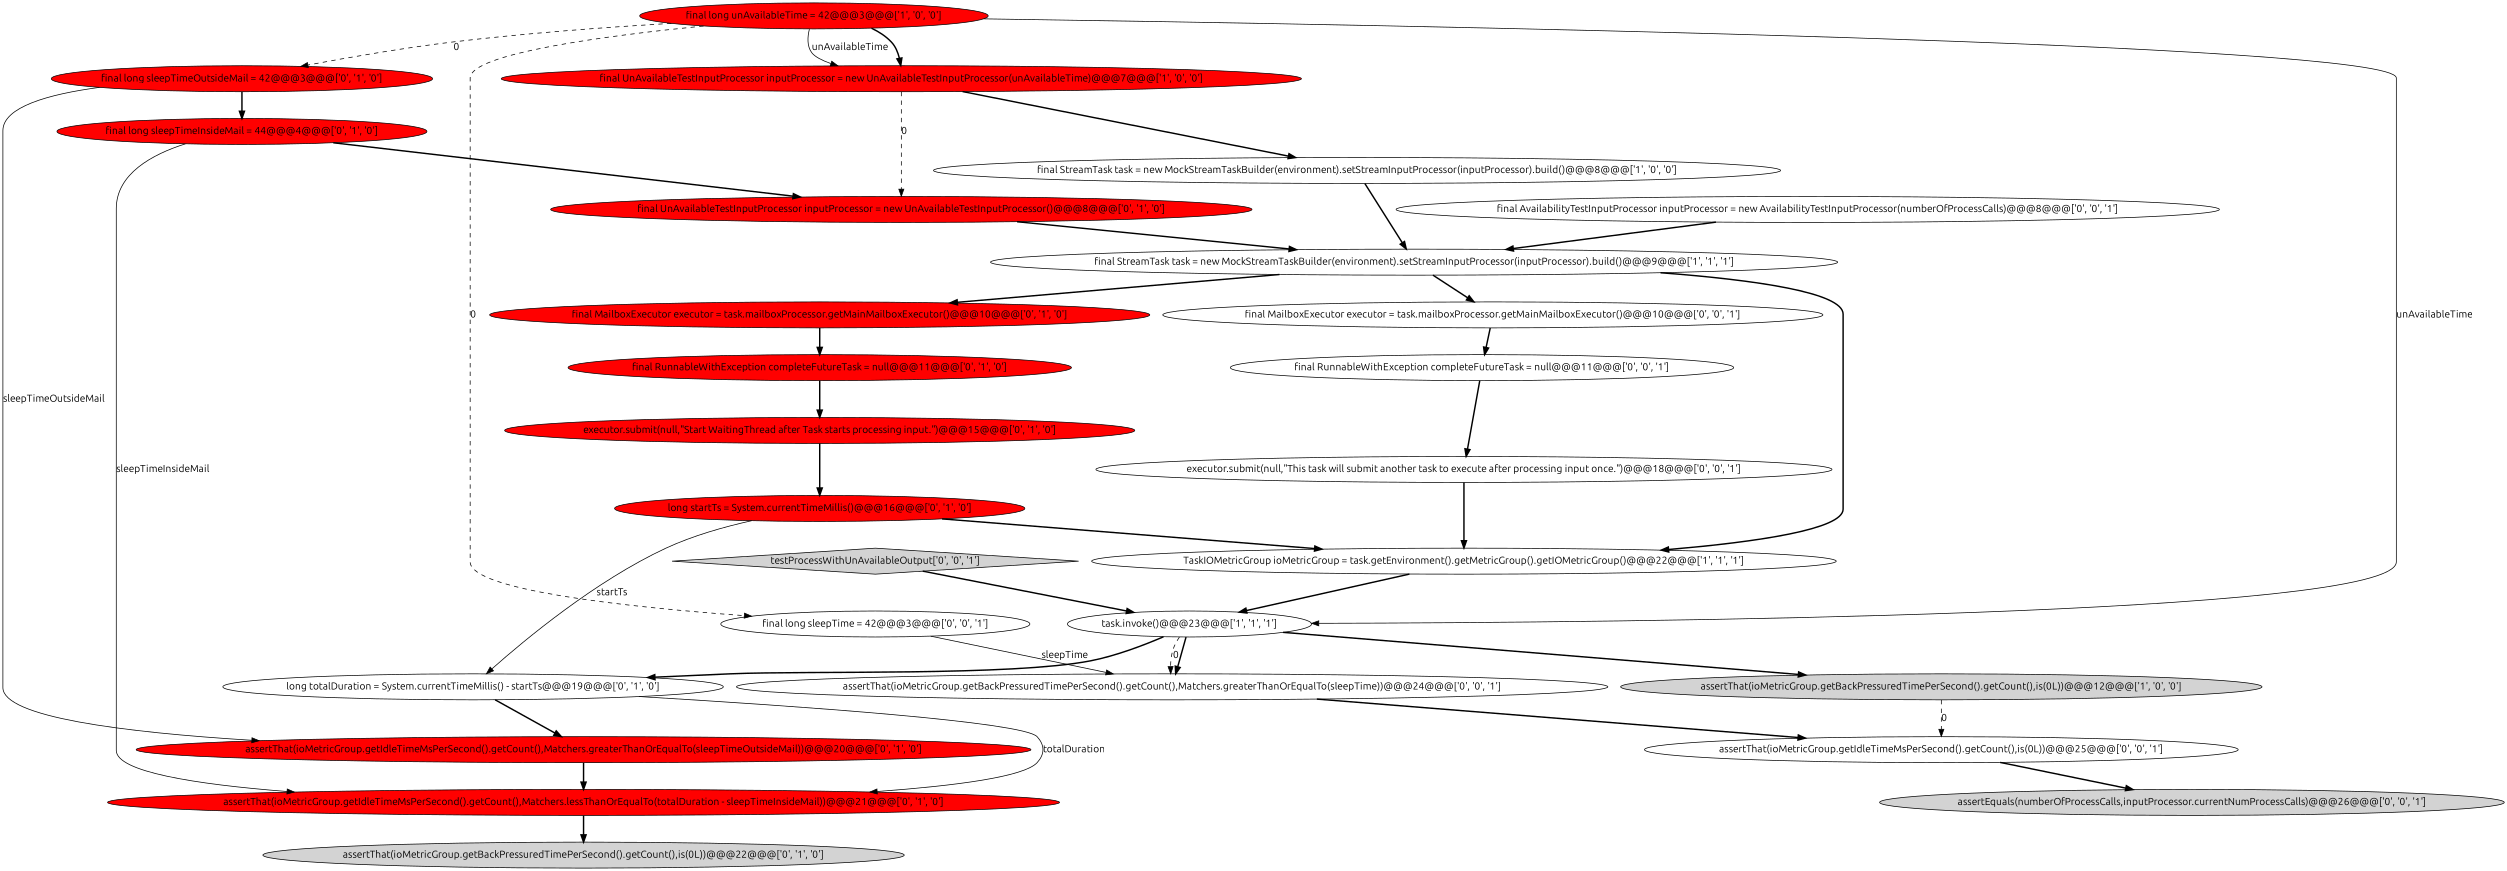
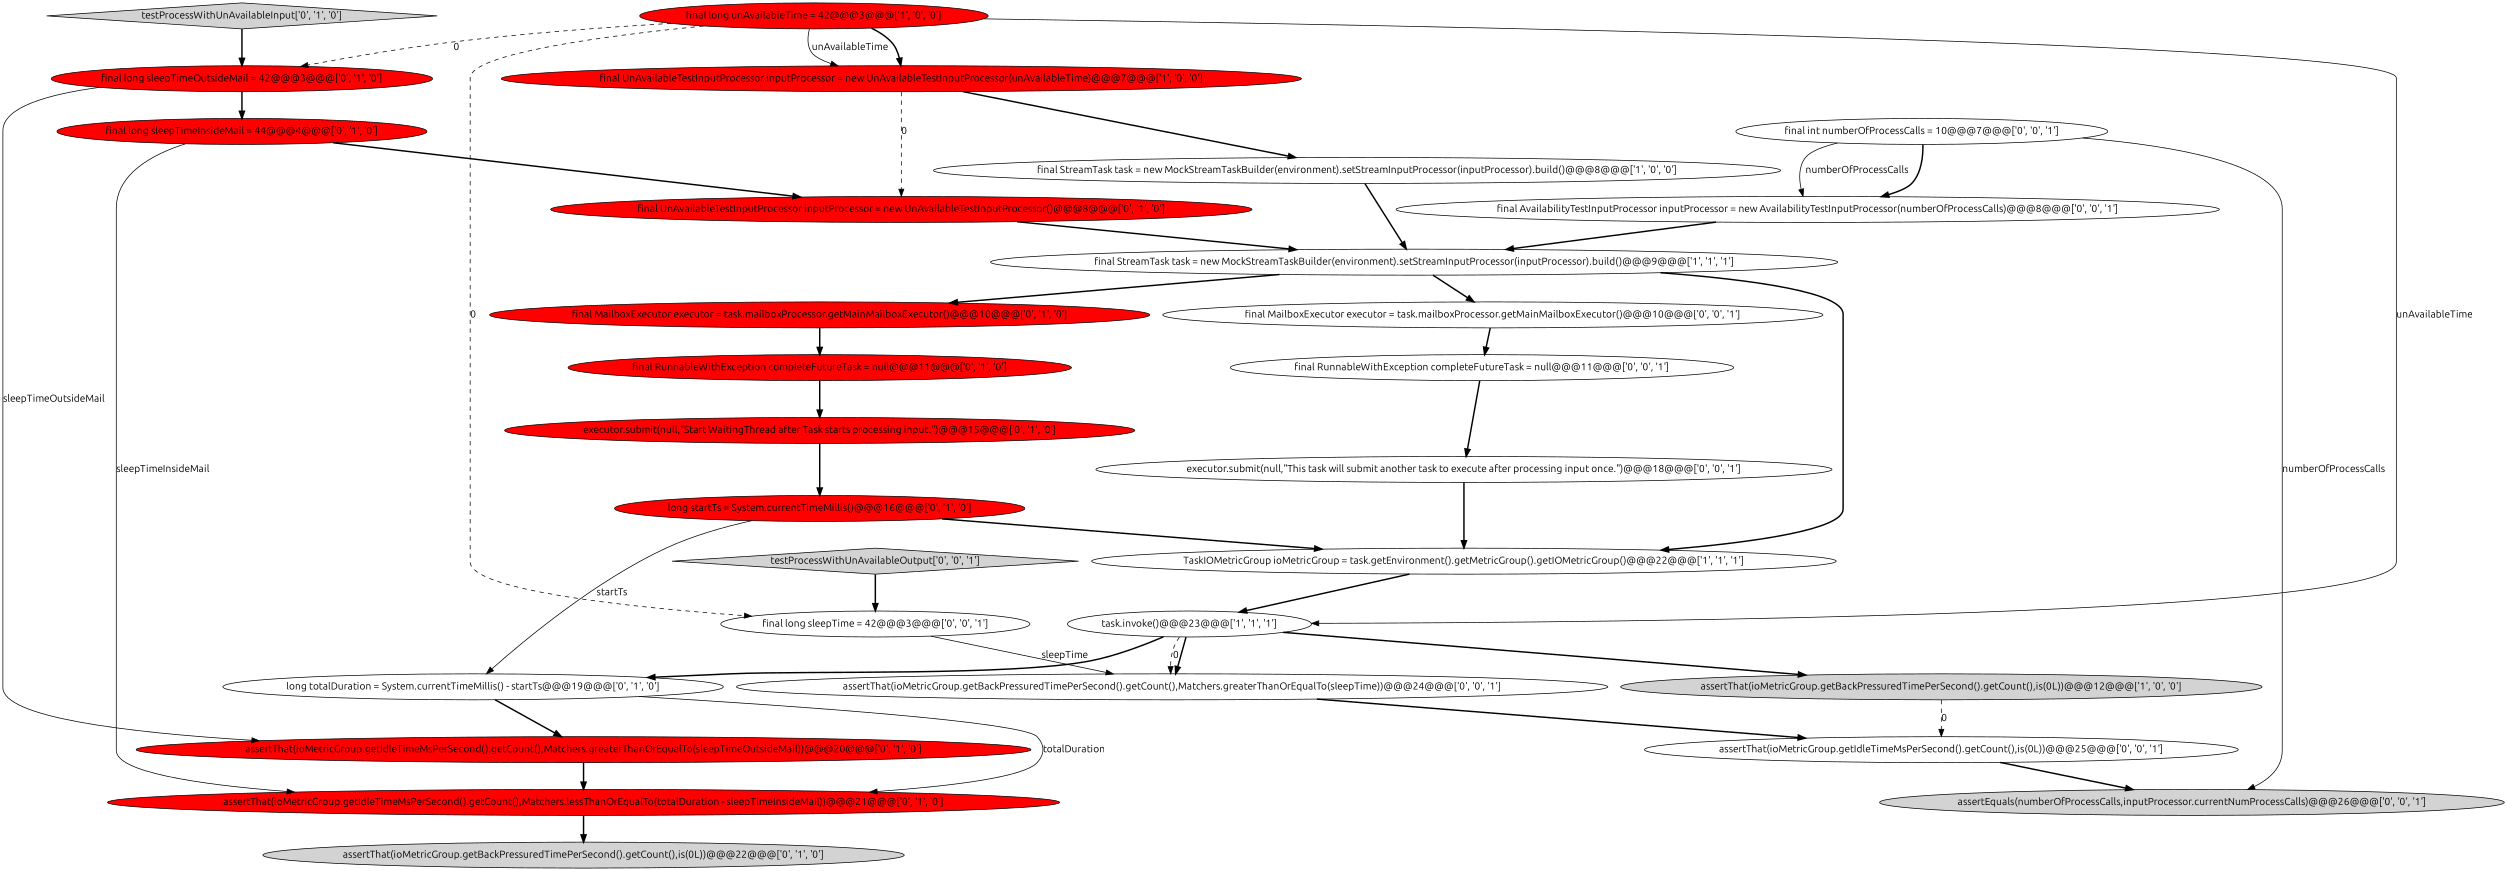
none -> (242, 16)
none -> (1922, 131)
(1025, 591) -> (875, 589)
